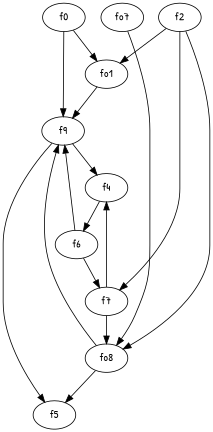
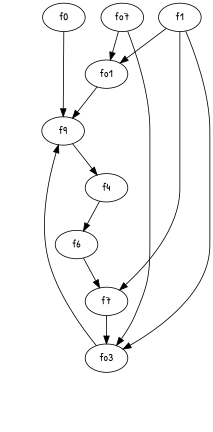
(180, 17) -> (180, 17)
(83, 43) -> (115, 42)
(70, 192) -> none
(106, 249) -> none
(106, 358) -> (106, 358)
(54, 415) -> none
